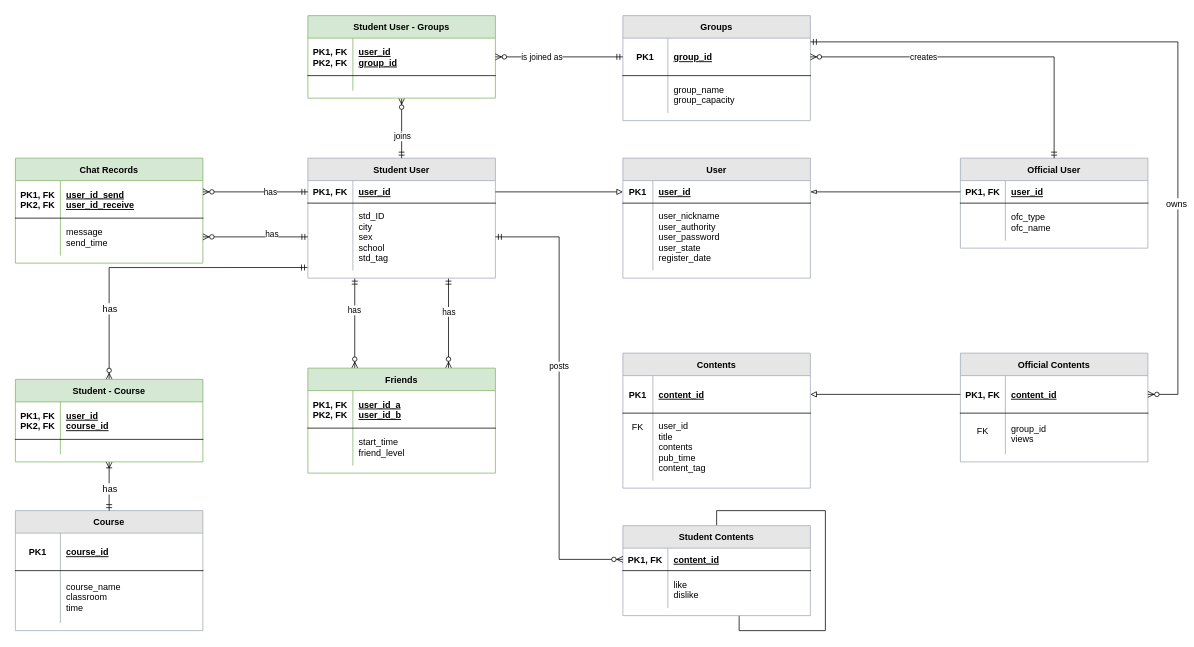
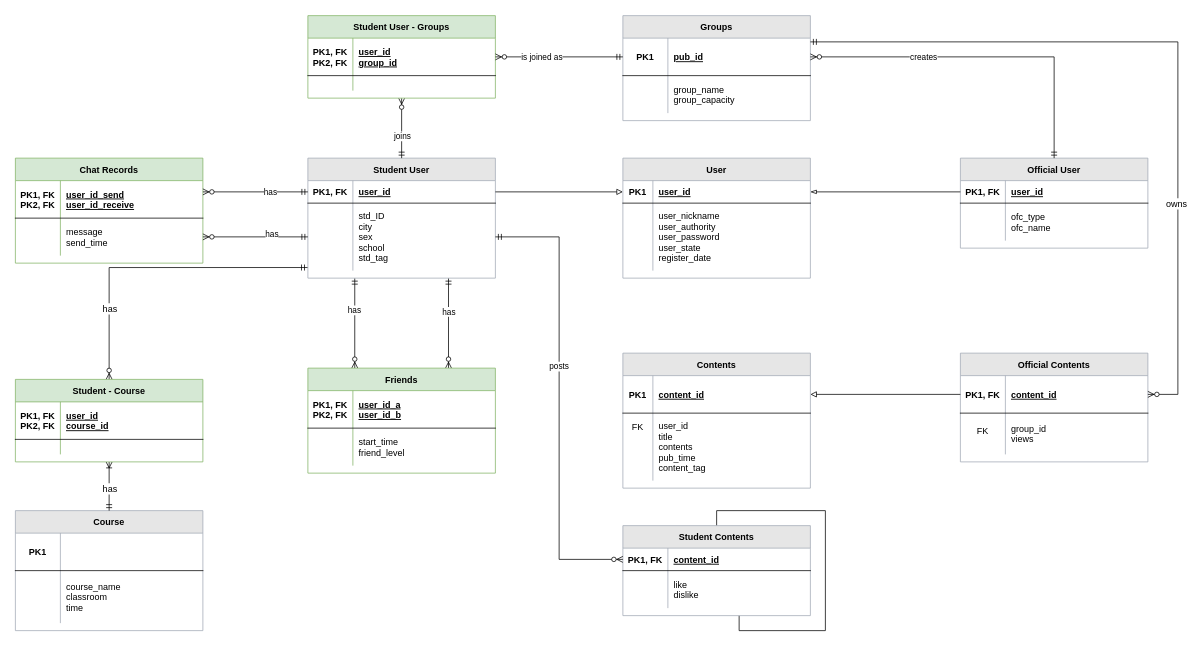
(692, 57) -> (687, 57)
(132, 552) -> none
